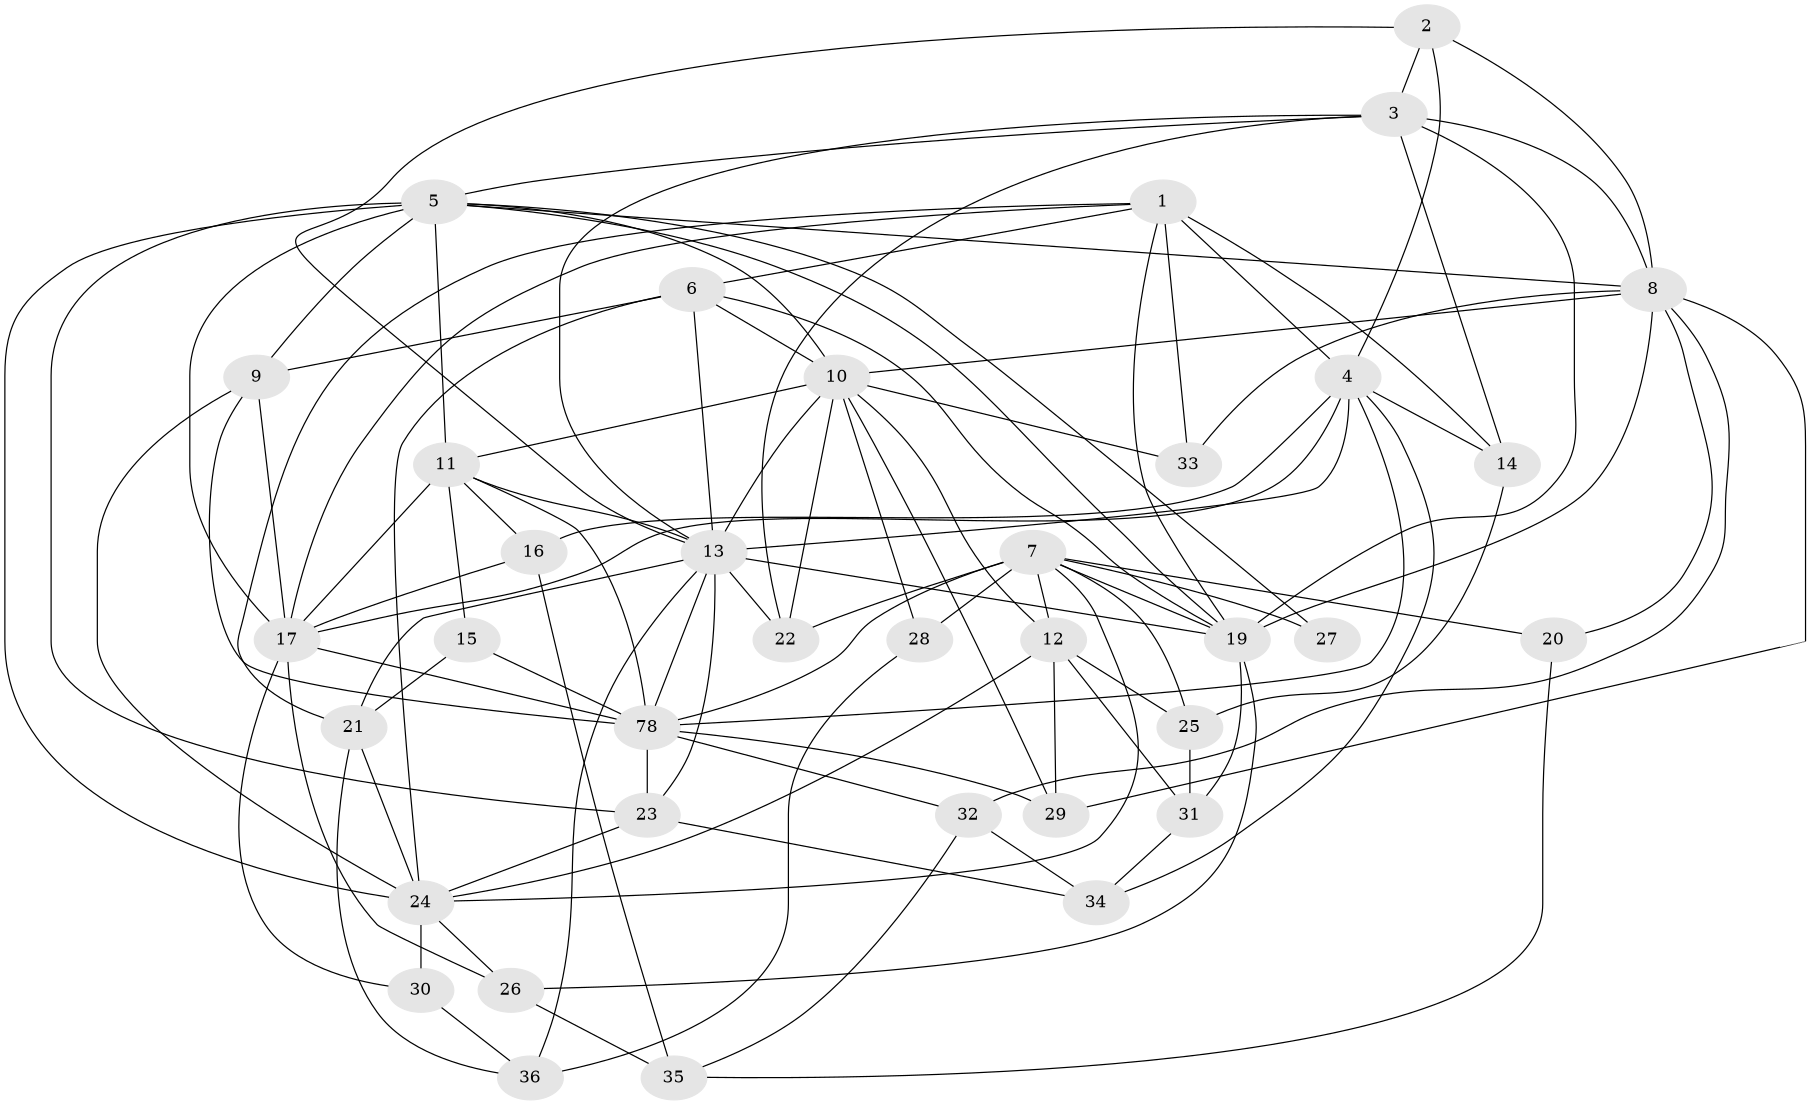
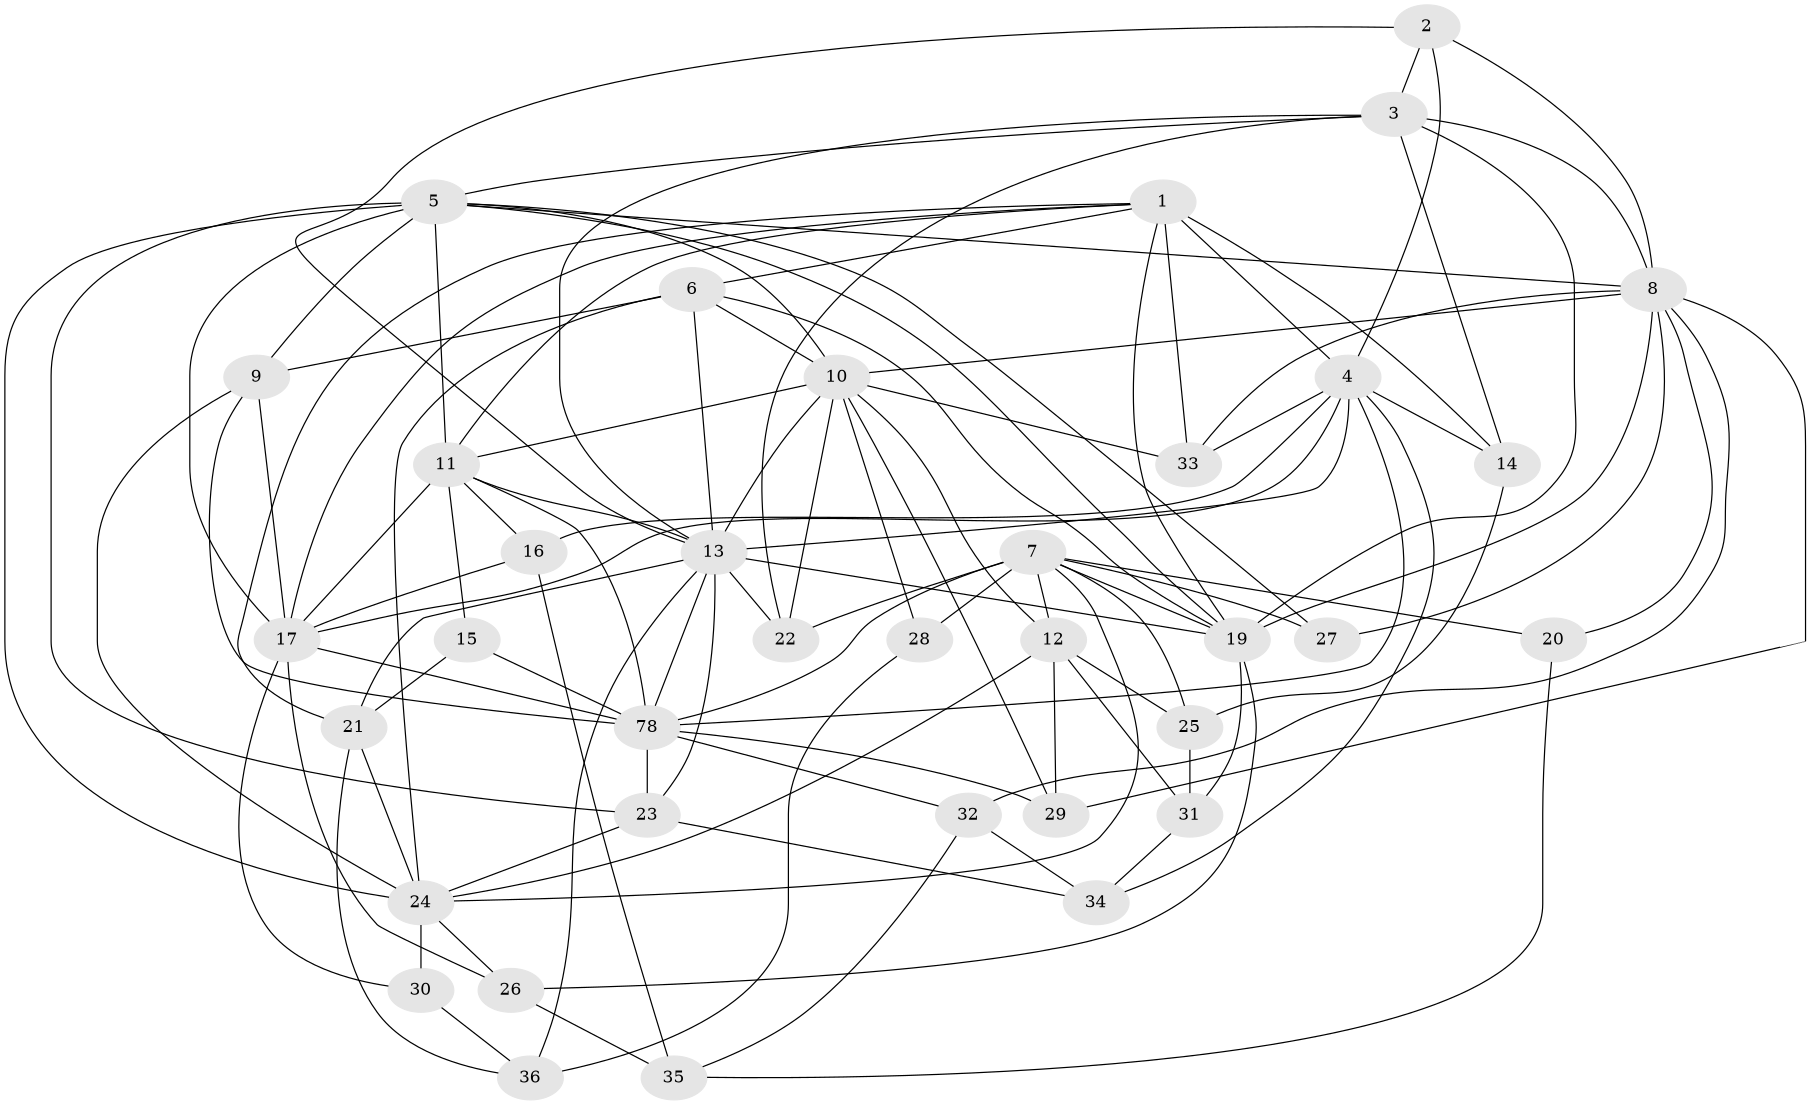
none -> (685, 255)
none -> (1268, 421)
none -> (1589, 538)
